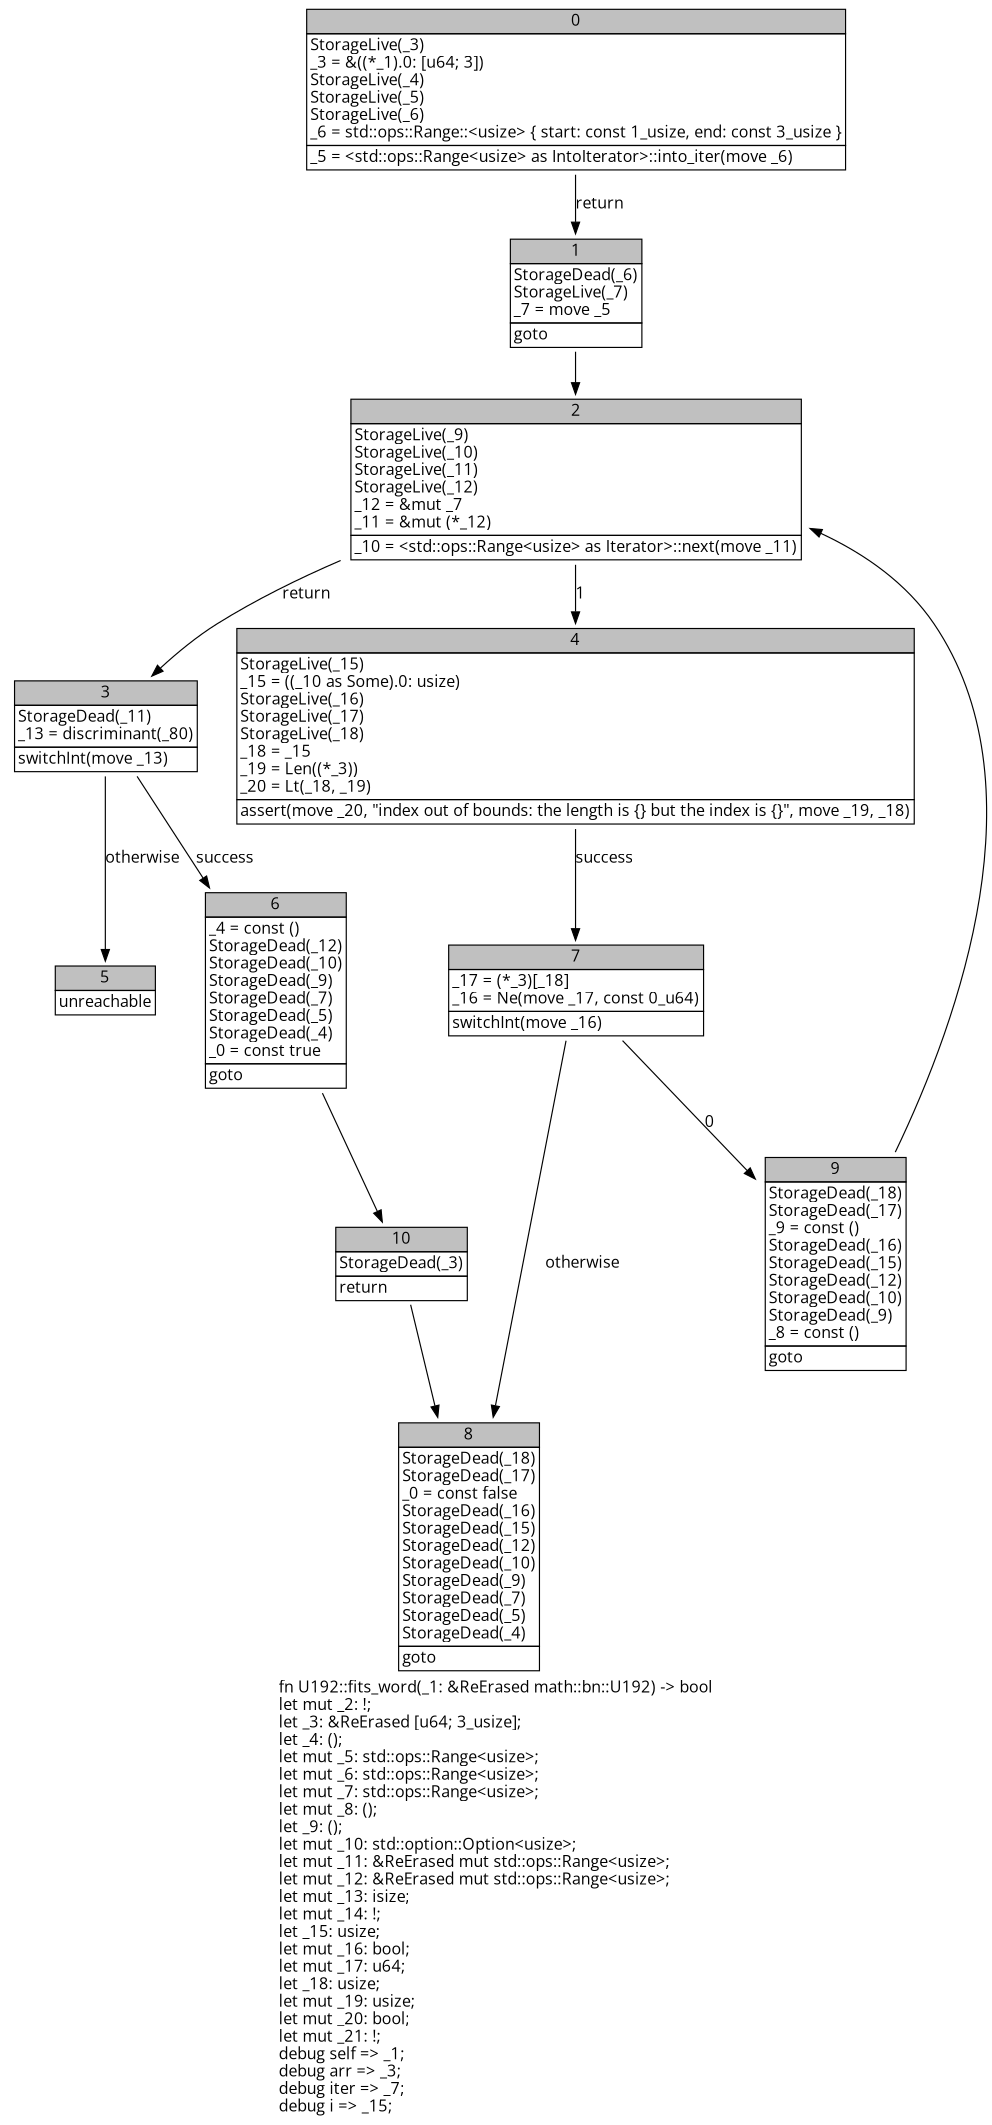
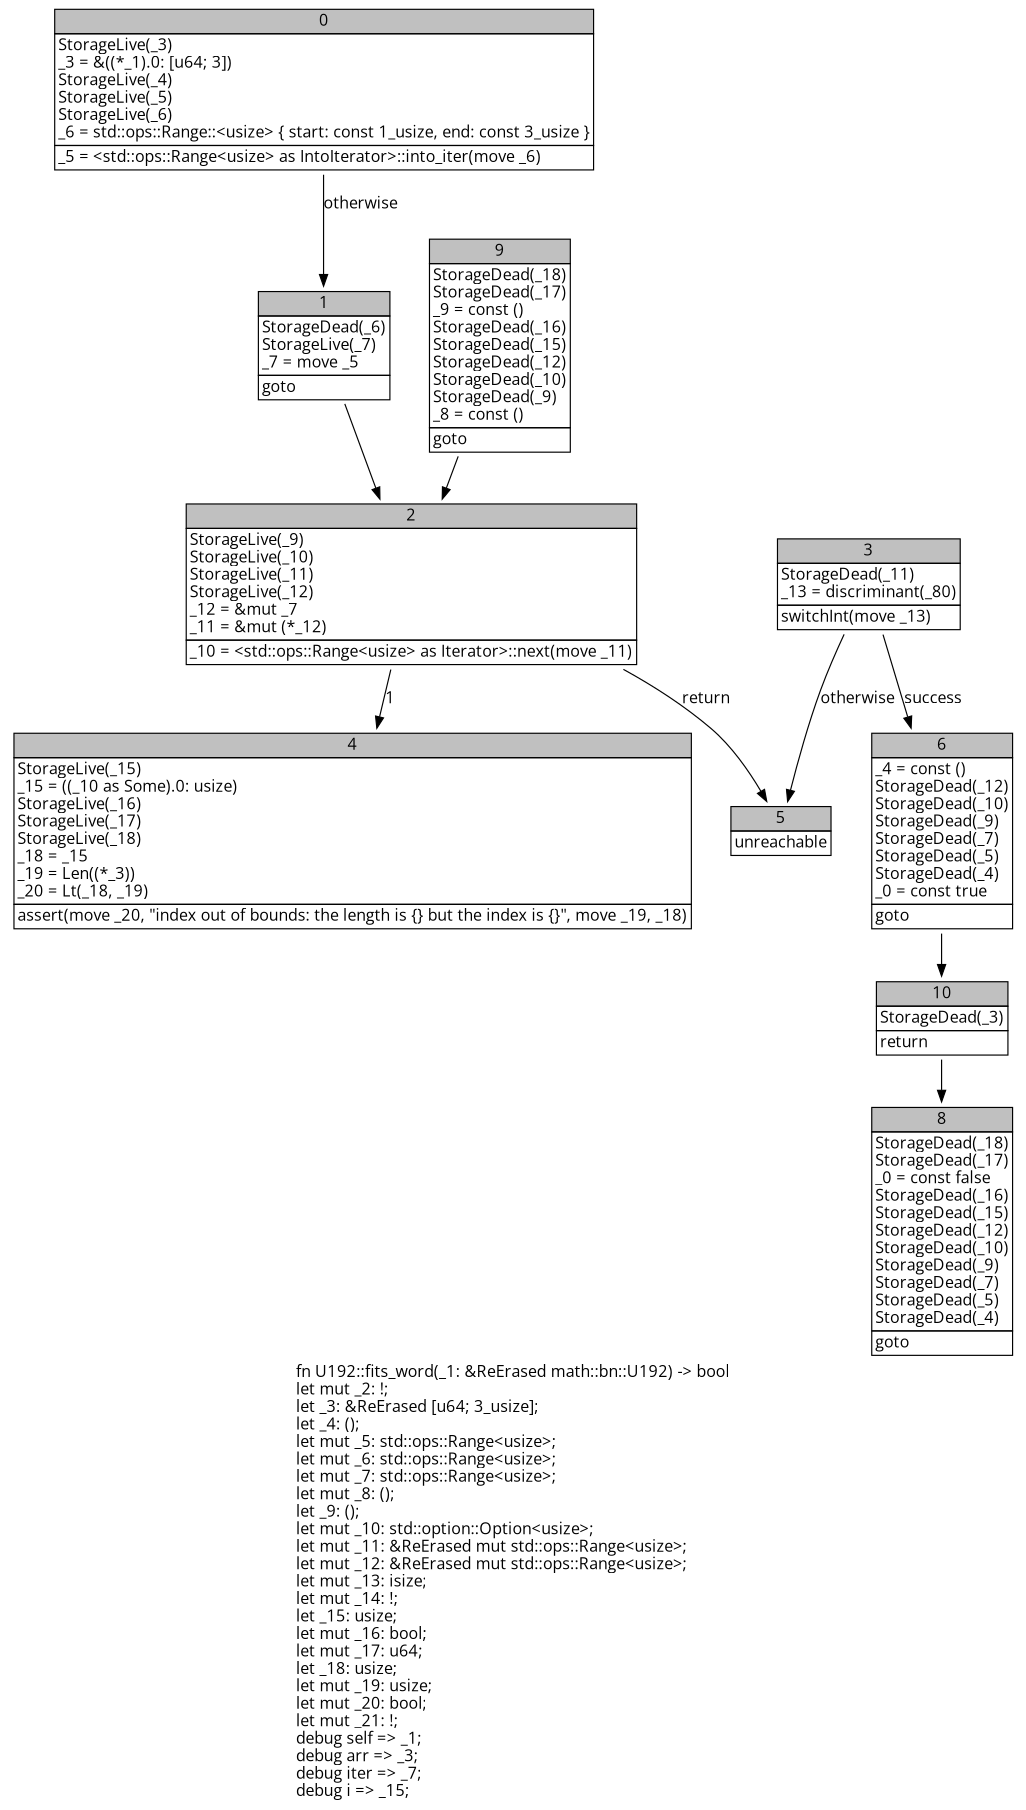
(600, 204) -> (361, 204)
(246, 607) -> (701, 720)
(576, 990) -> none
